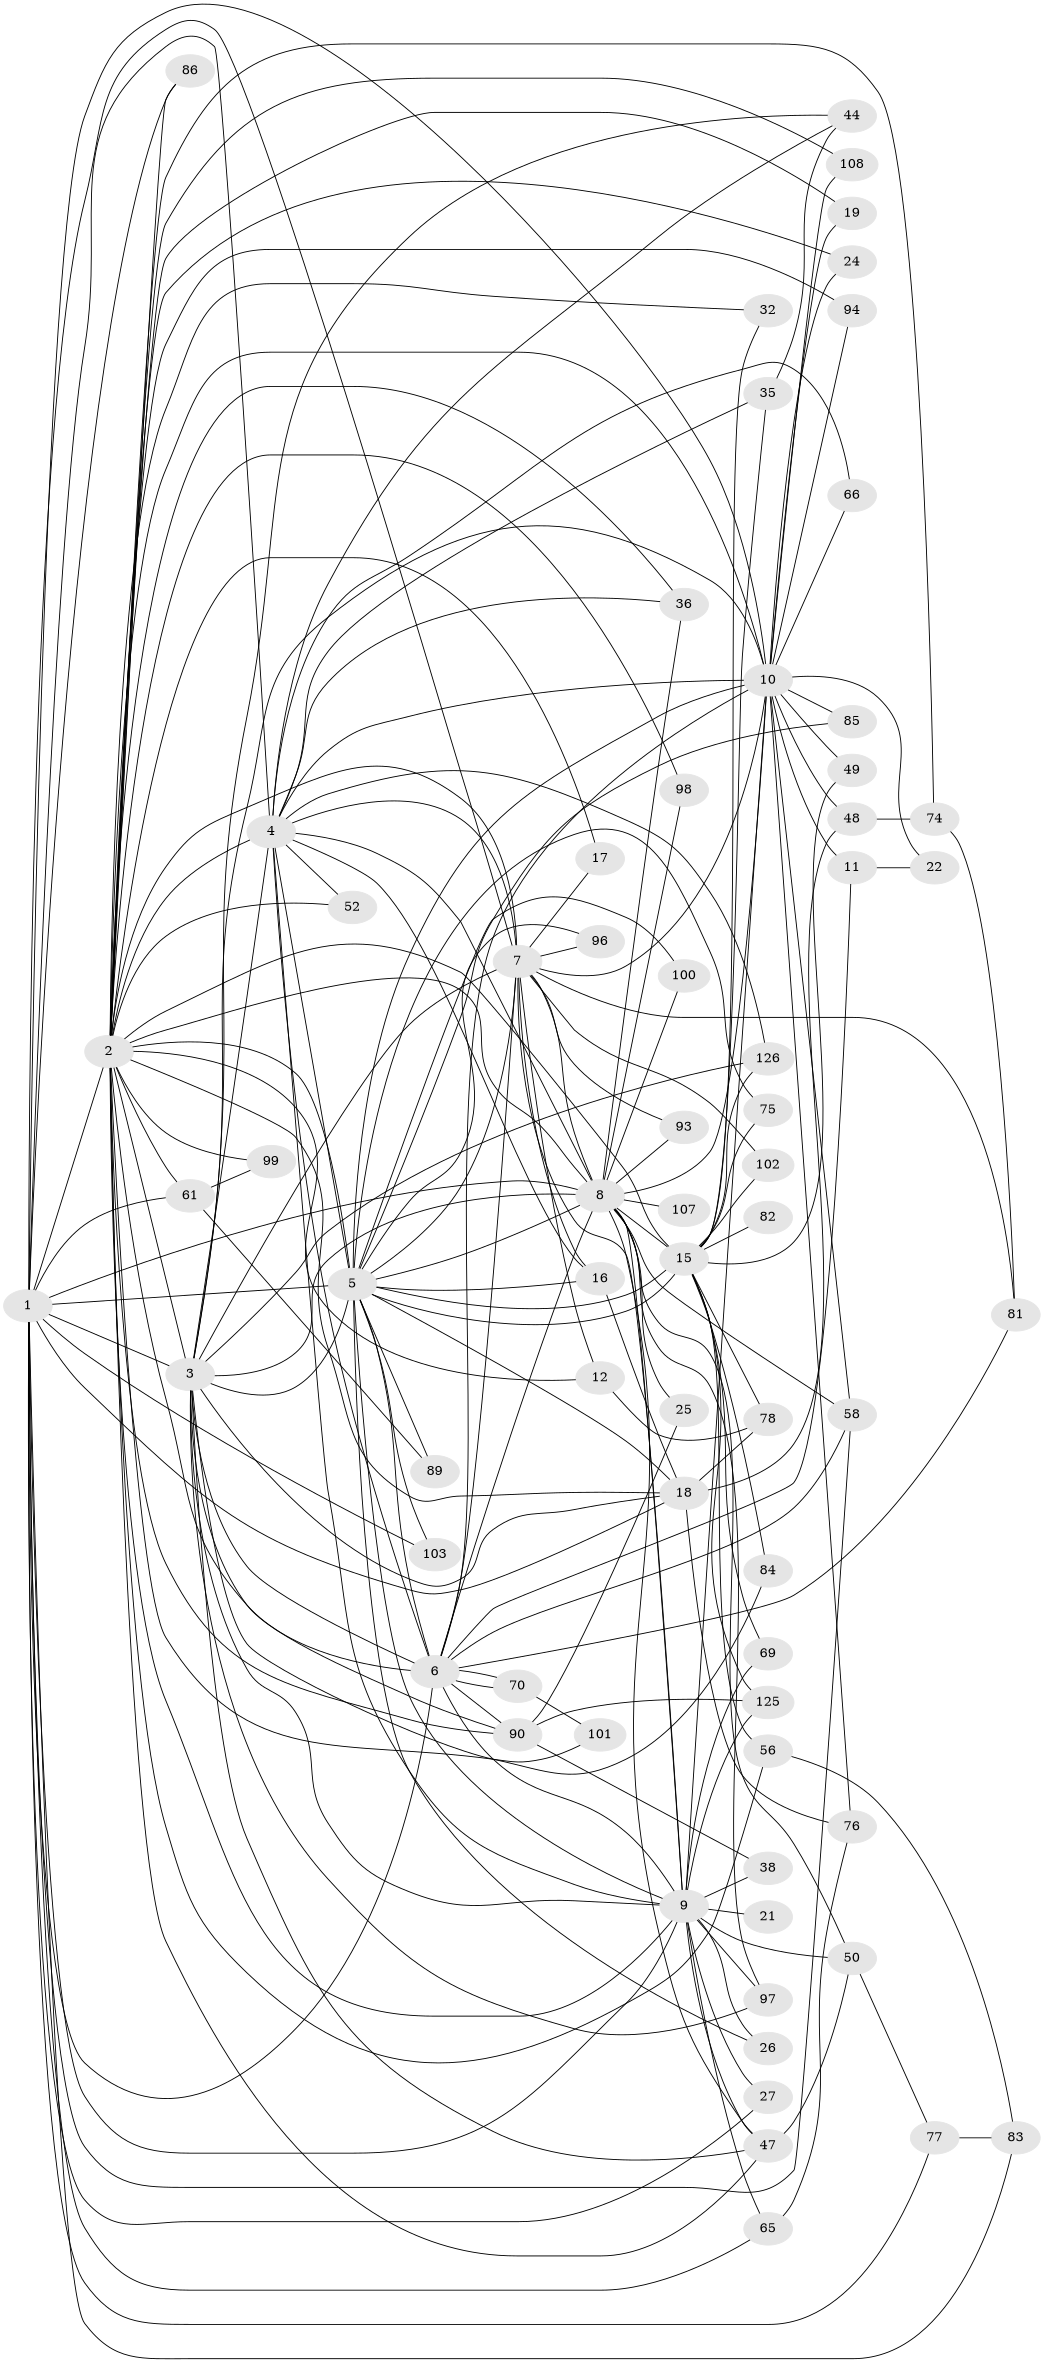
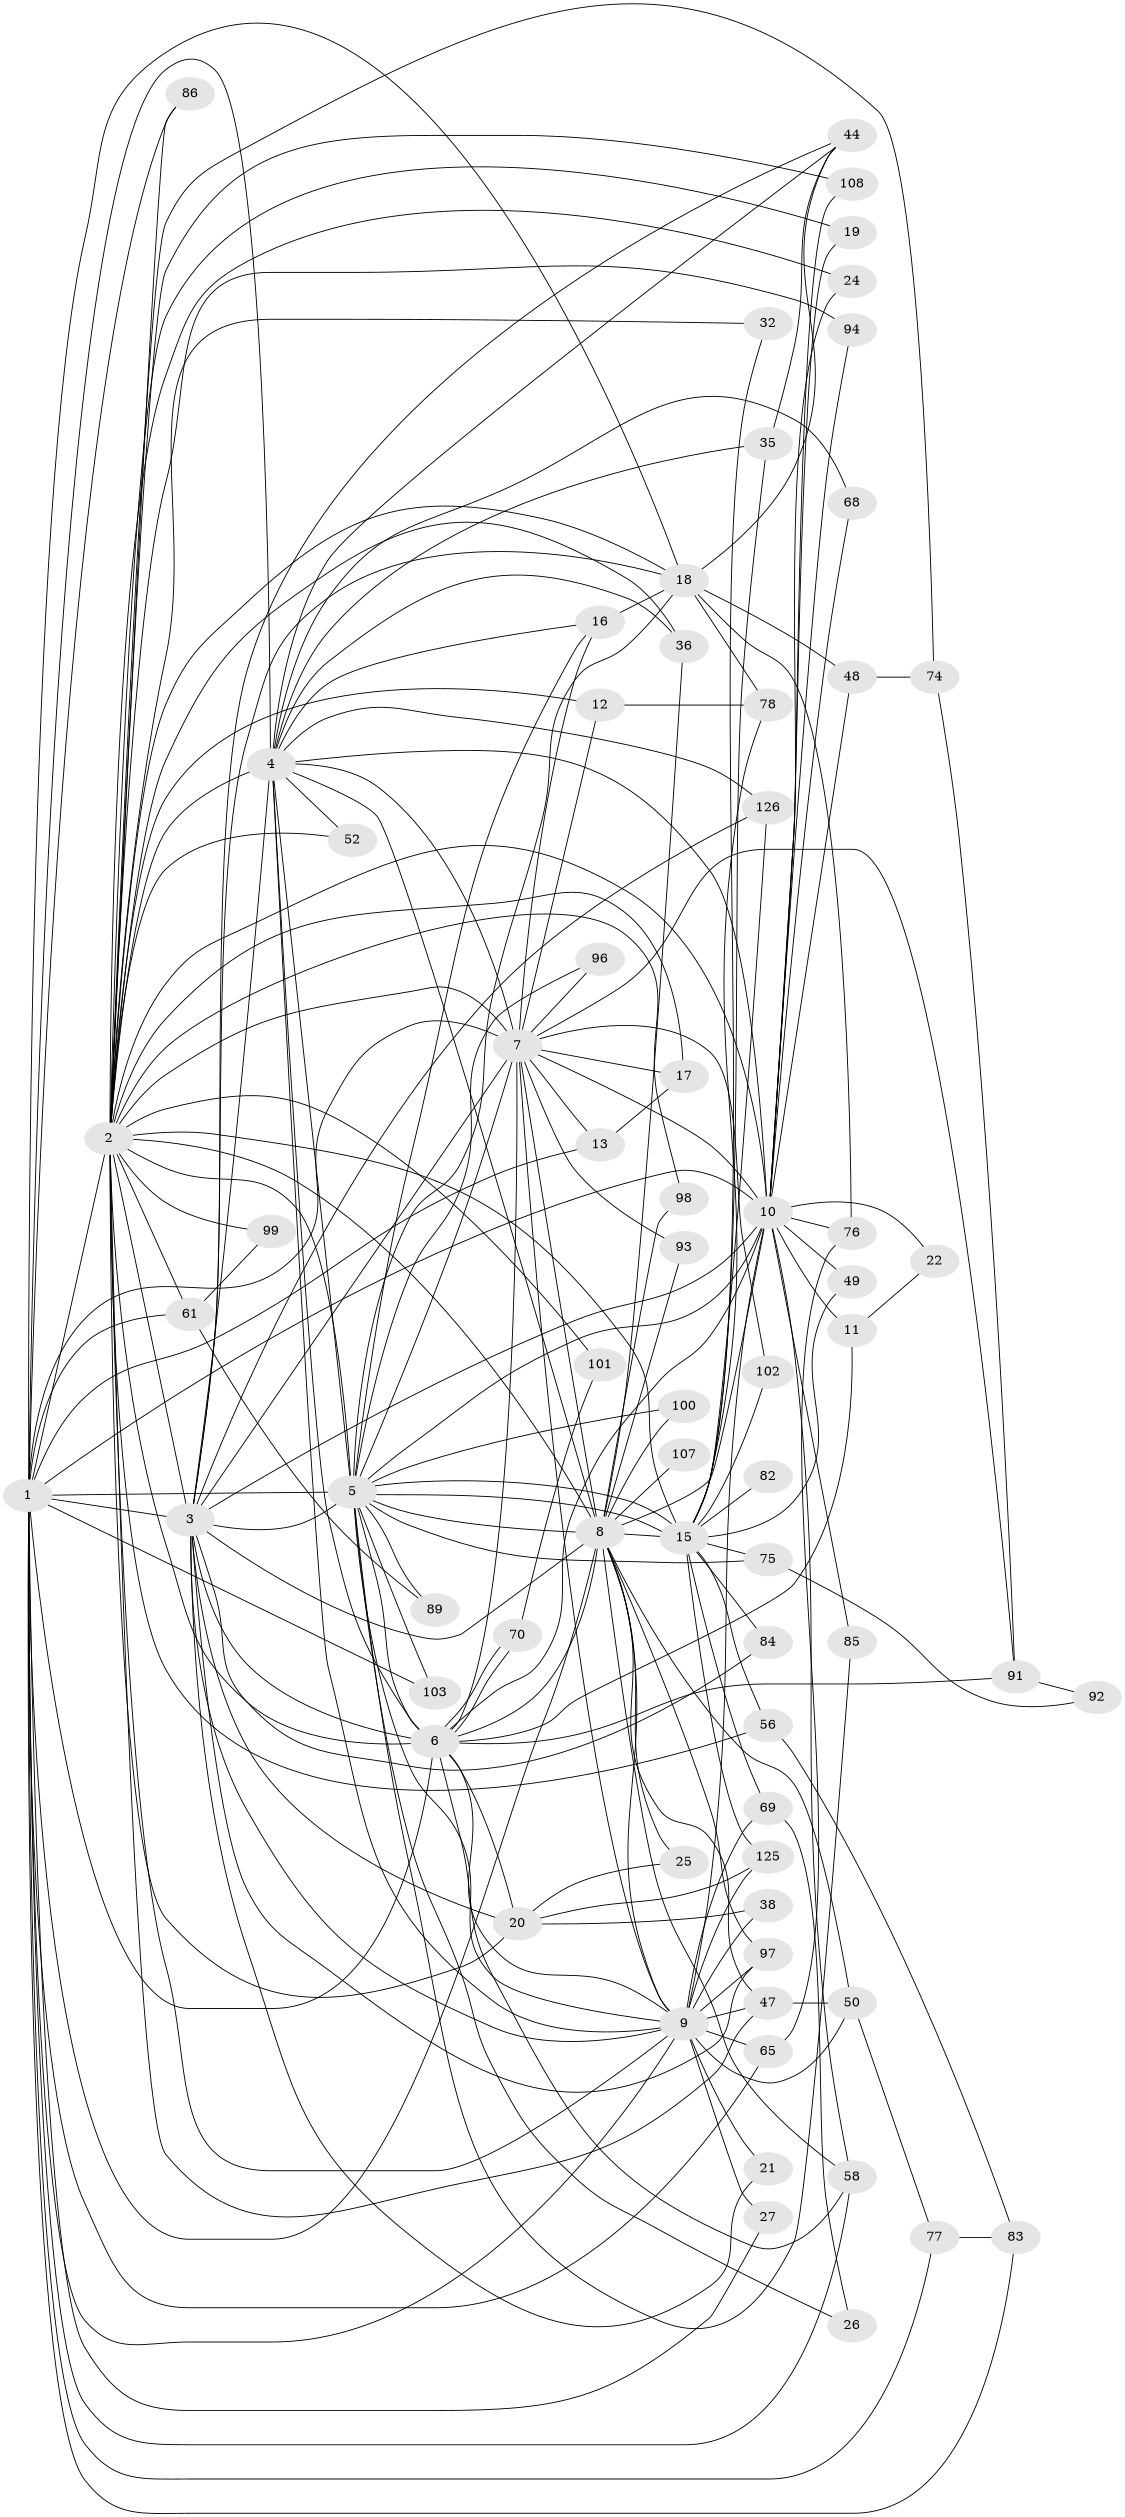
none -> (815, 386)
(852, 495) -> (852, 503)
none -> (600, 1145)
(1016, 1315) -> (1016, 1677)
none -> (1097, 1698)
(518, 1735) -> (518, 1924)
(288, 1929) -> (310, 2123)
(725, 1978) -> (821, 2088)
